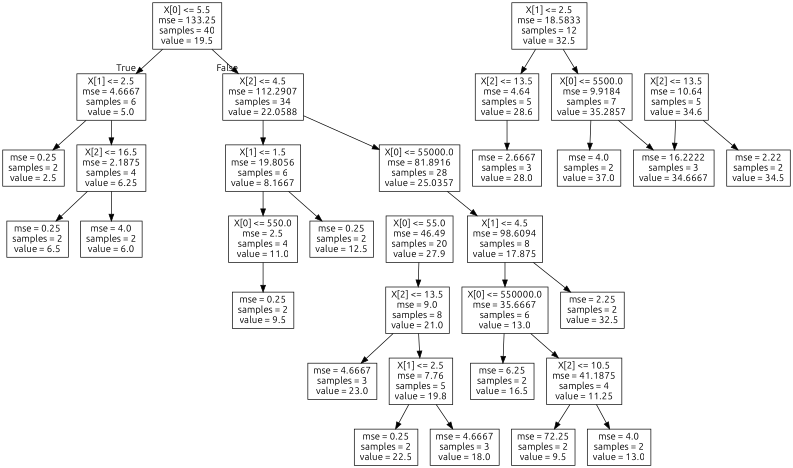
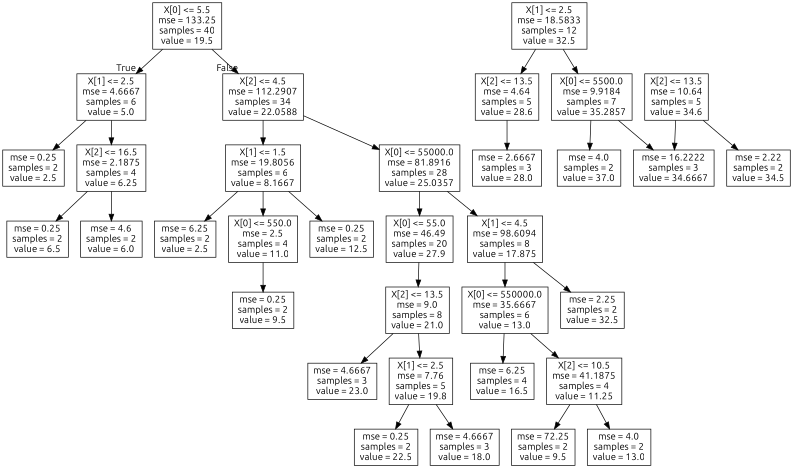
none -> (420, 200)
(111, 239) -> (111, 239)
none -> (185, 239)
(502, 381) -> (502, 381)
